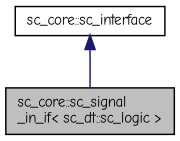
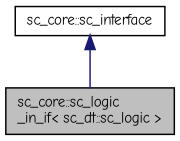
(90, 111) -> (90, 111)
